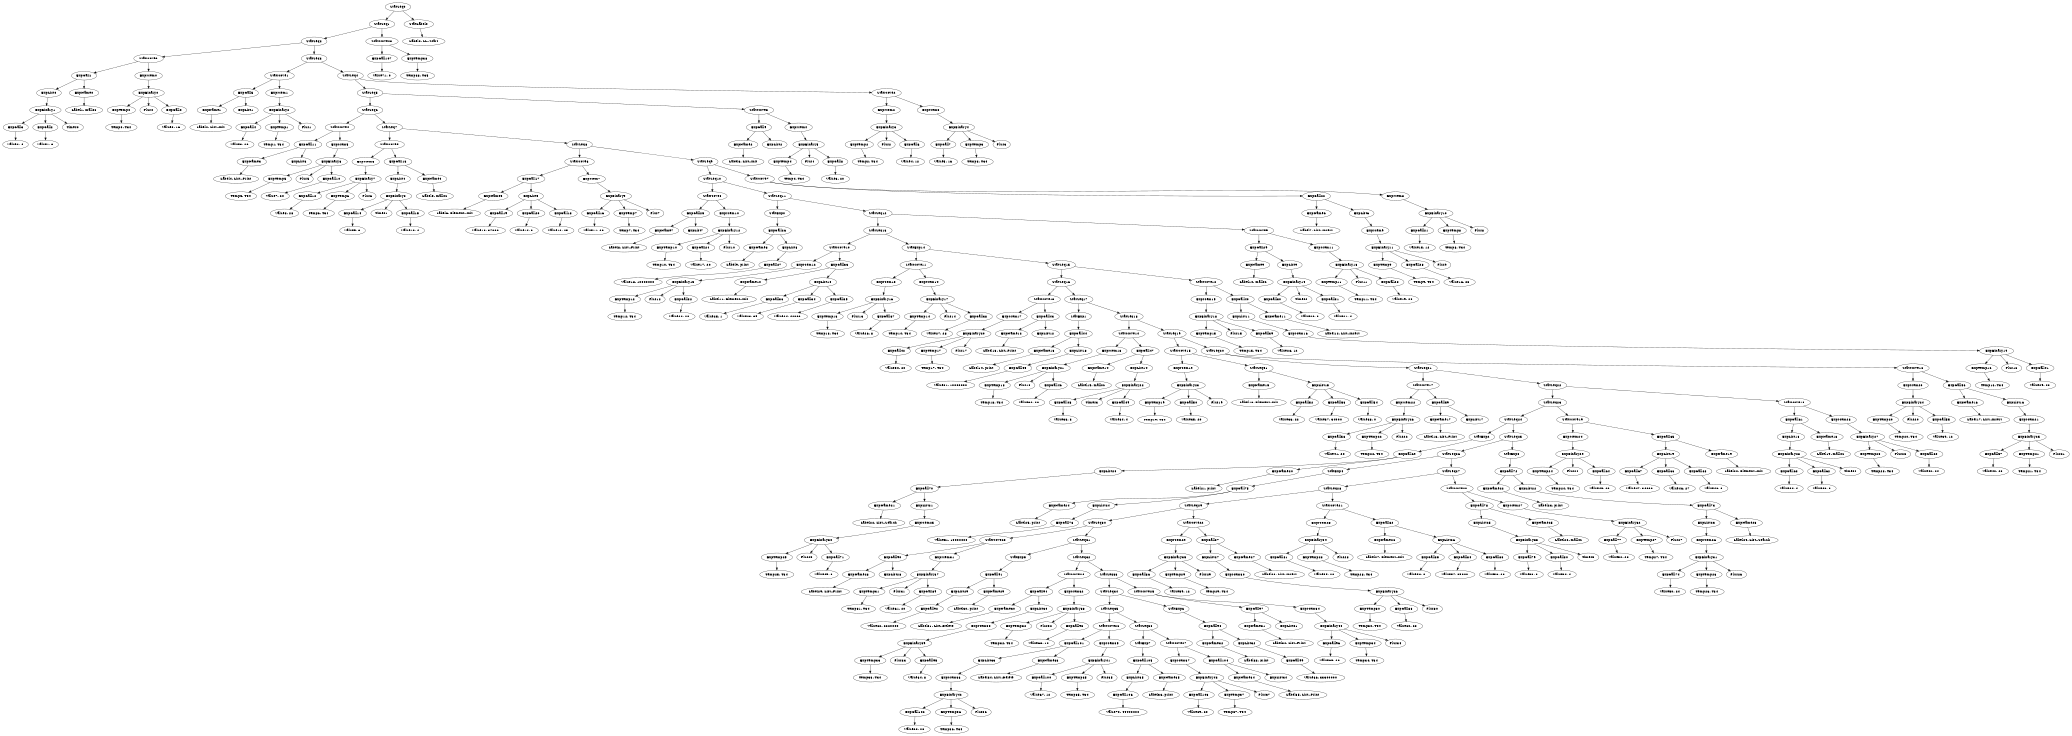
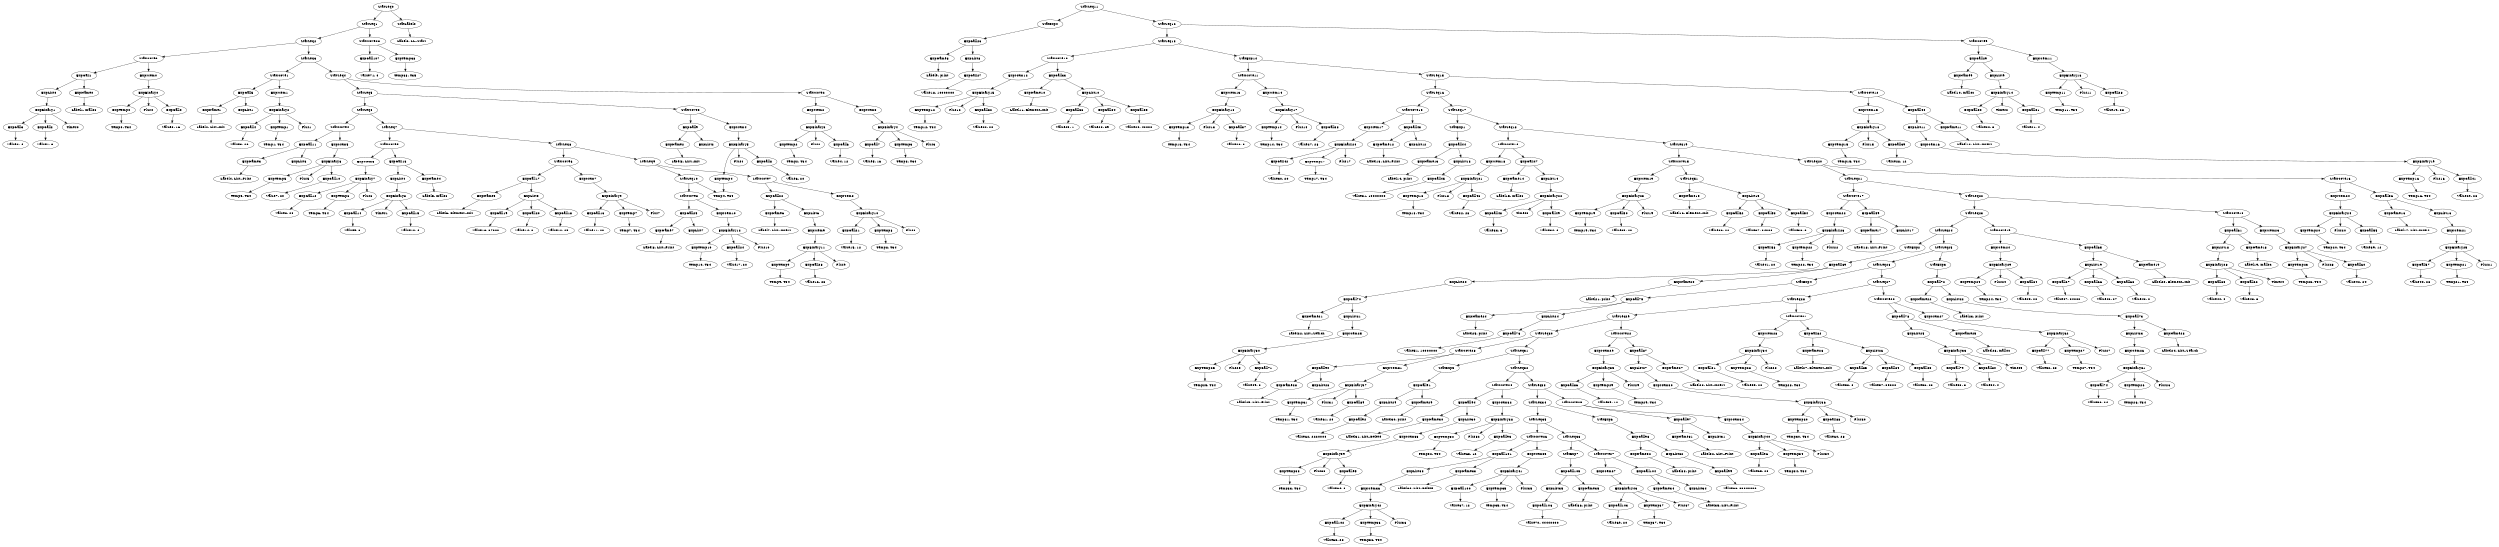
(744, 187) -> (705, 187)
